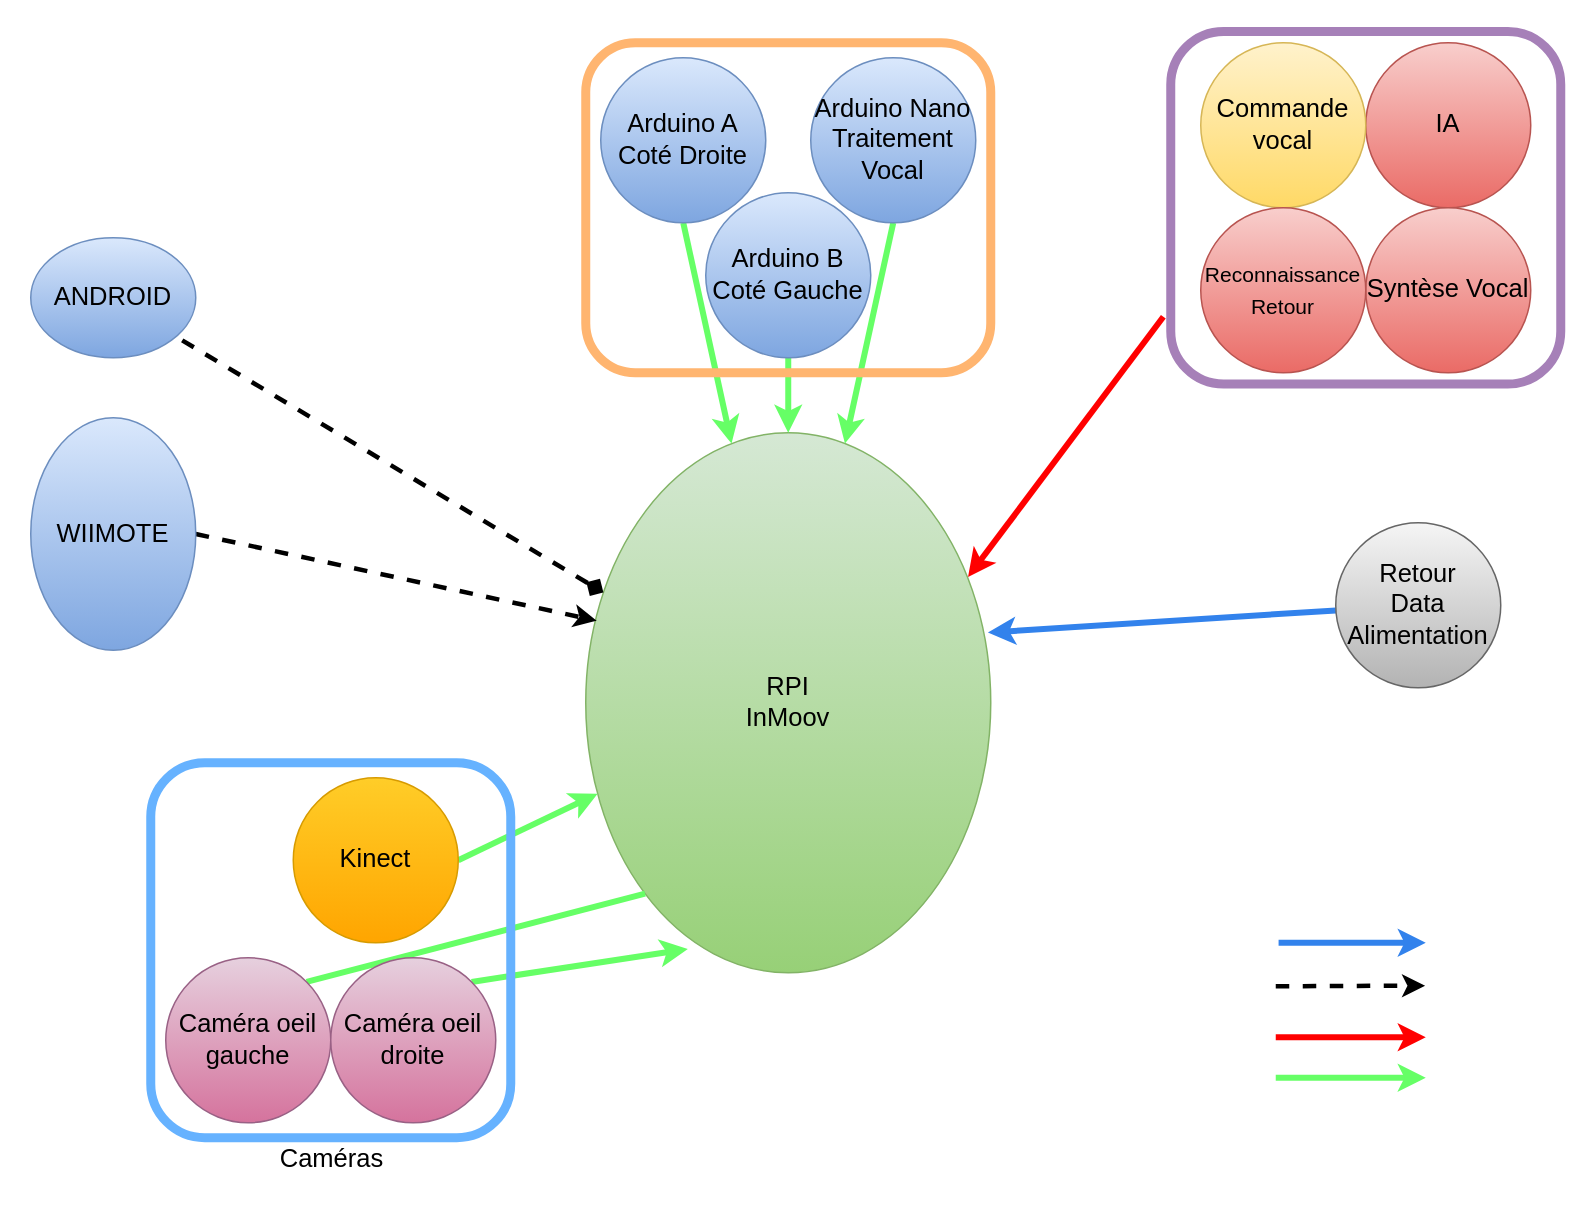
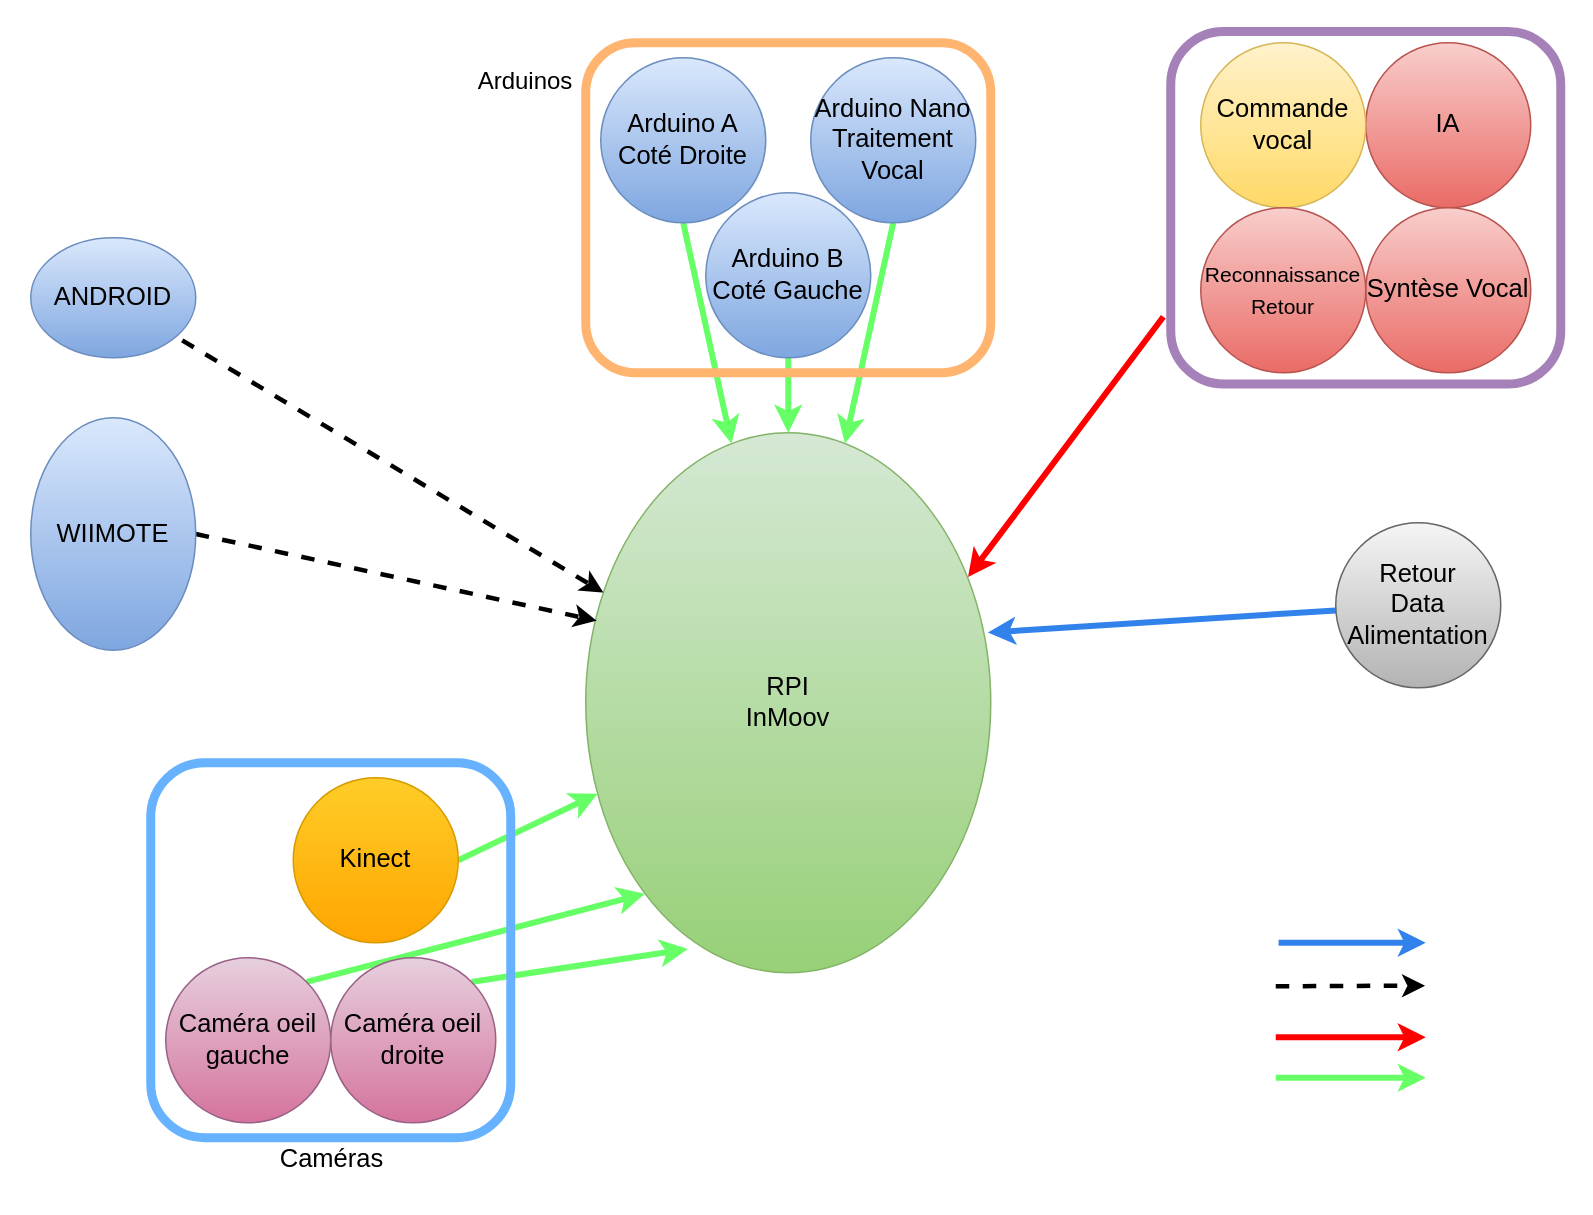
none -> (526, 80)
(587, 582) -> (587, 583)
(633, 897) -> (625, 899)
